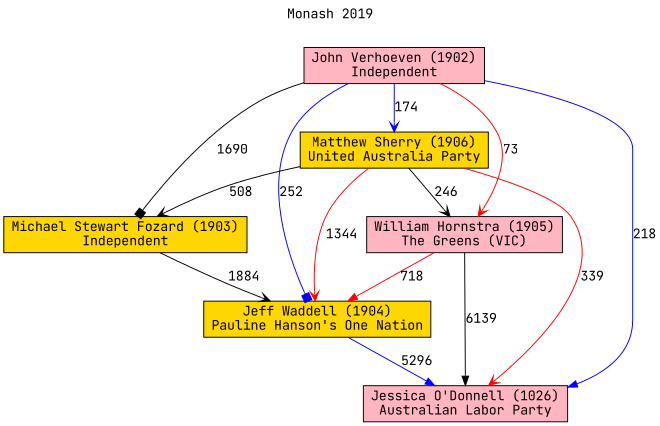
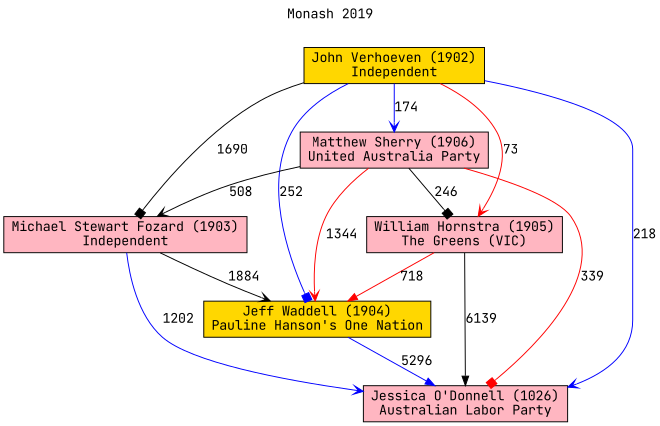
(394, 66) -> (394, 66)
(394, 150) -> (394, 150)
(426, 189) -> (426, 189)
(633, 195) -> (633, 195)
(125, 235) -> (125, 235)
(581, 253) -> (581, 253)
none -> (210, 360)
